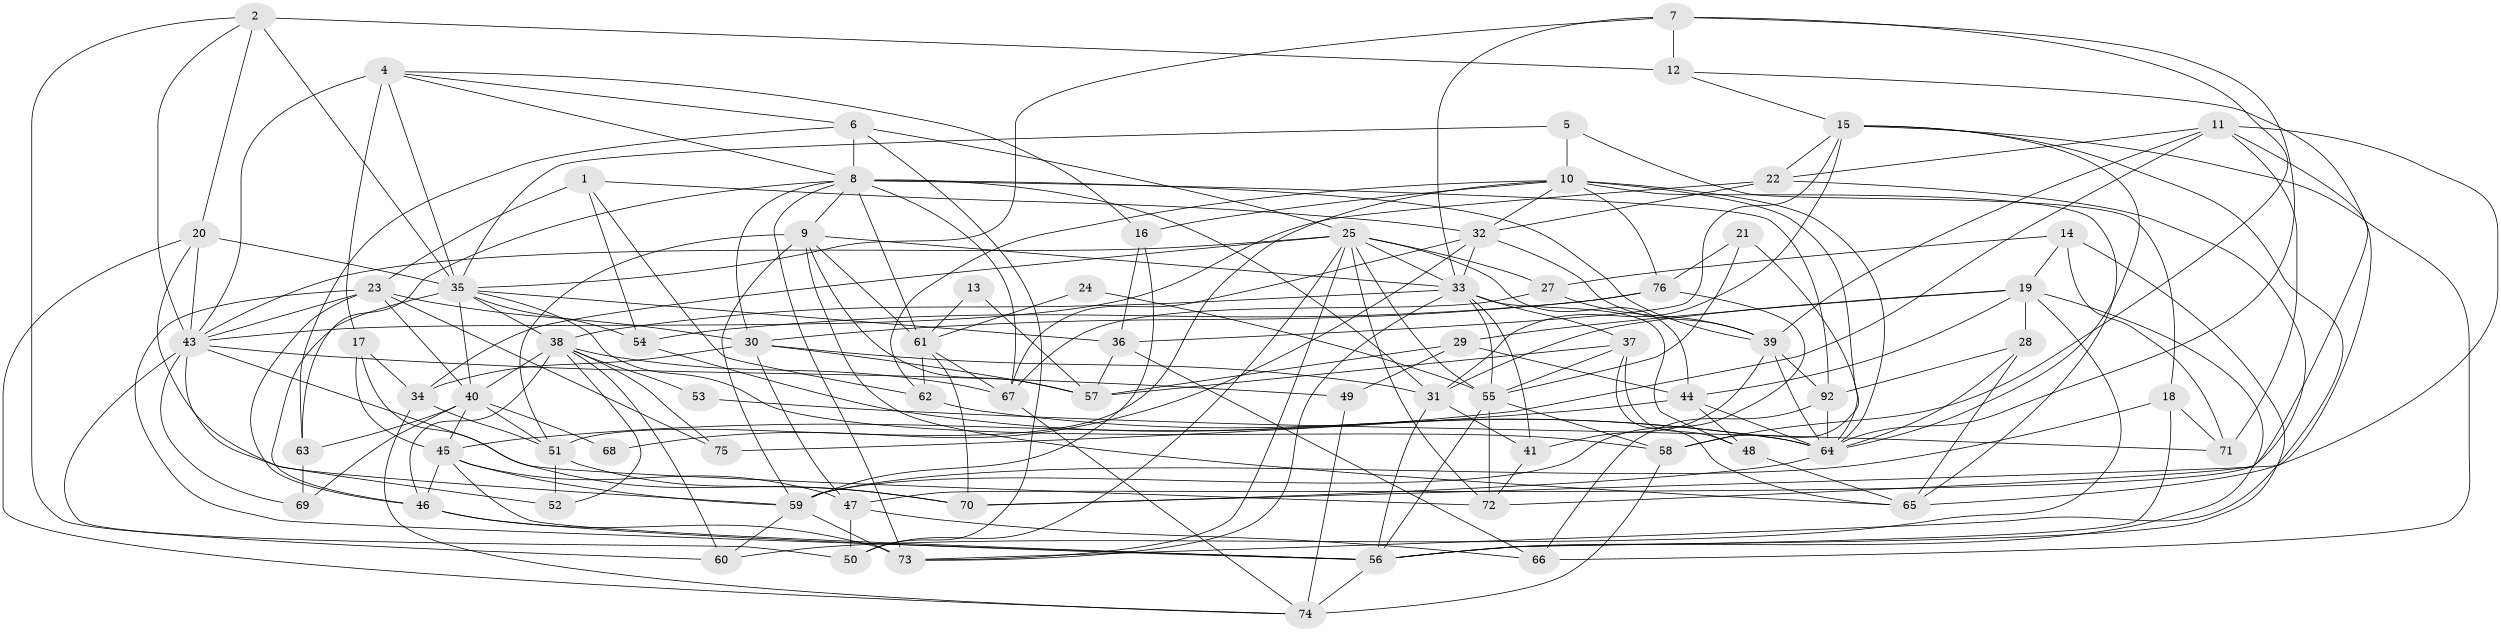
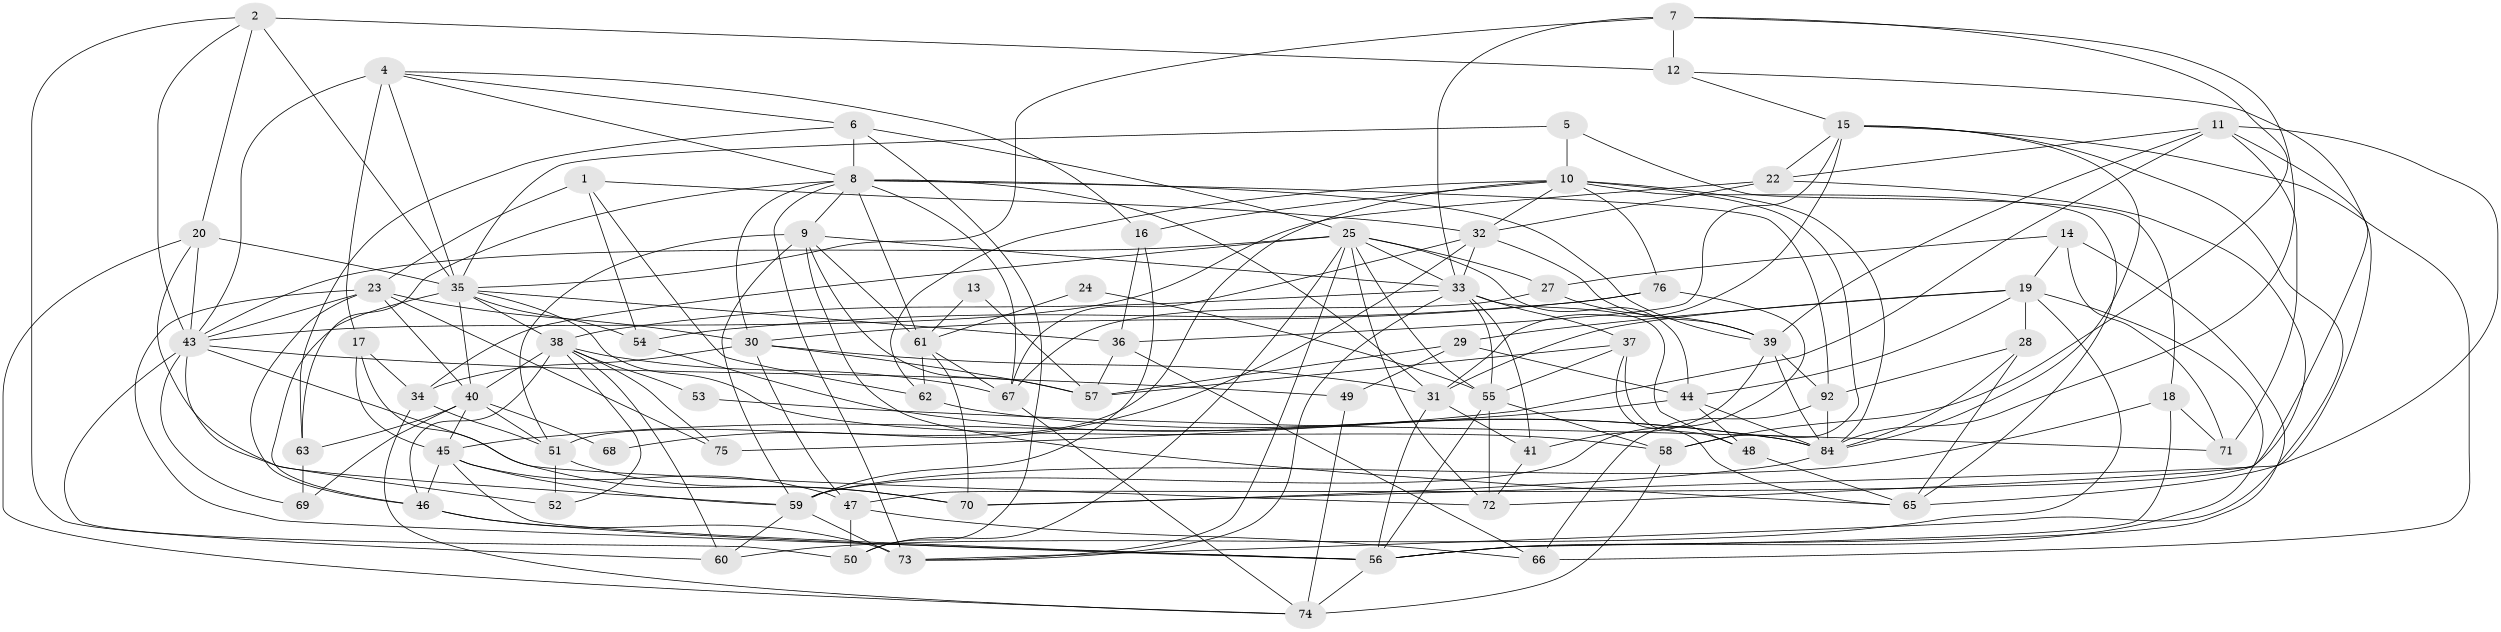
(1743, 234) -> none
(1828, 452) -> (1828, 452)
